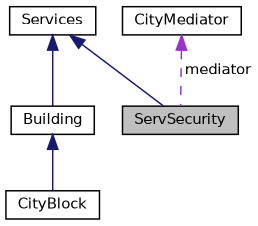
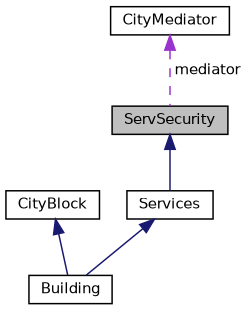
(123, 75) -> (170, 170)
(53, 170) -> (63, 255)
